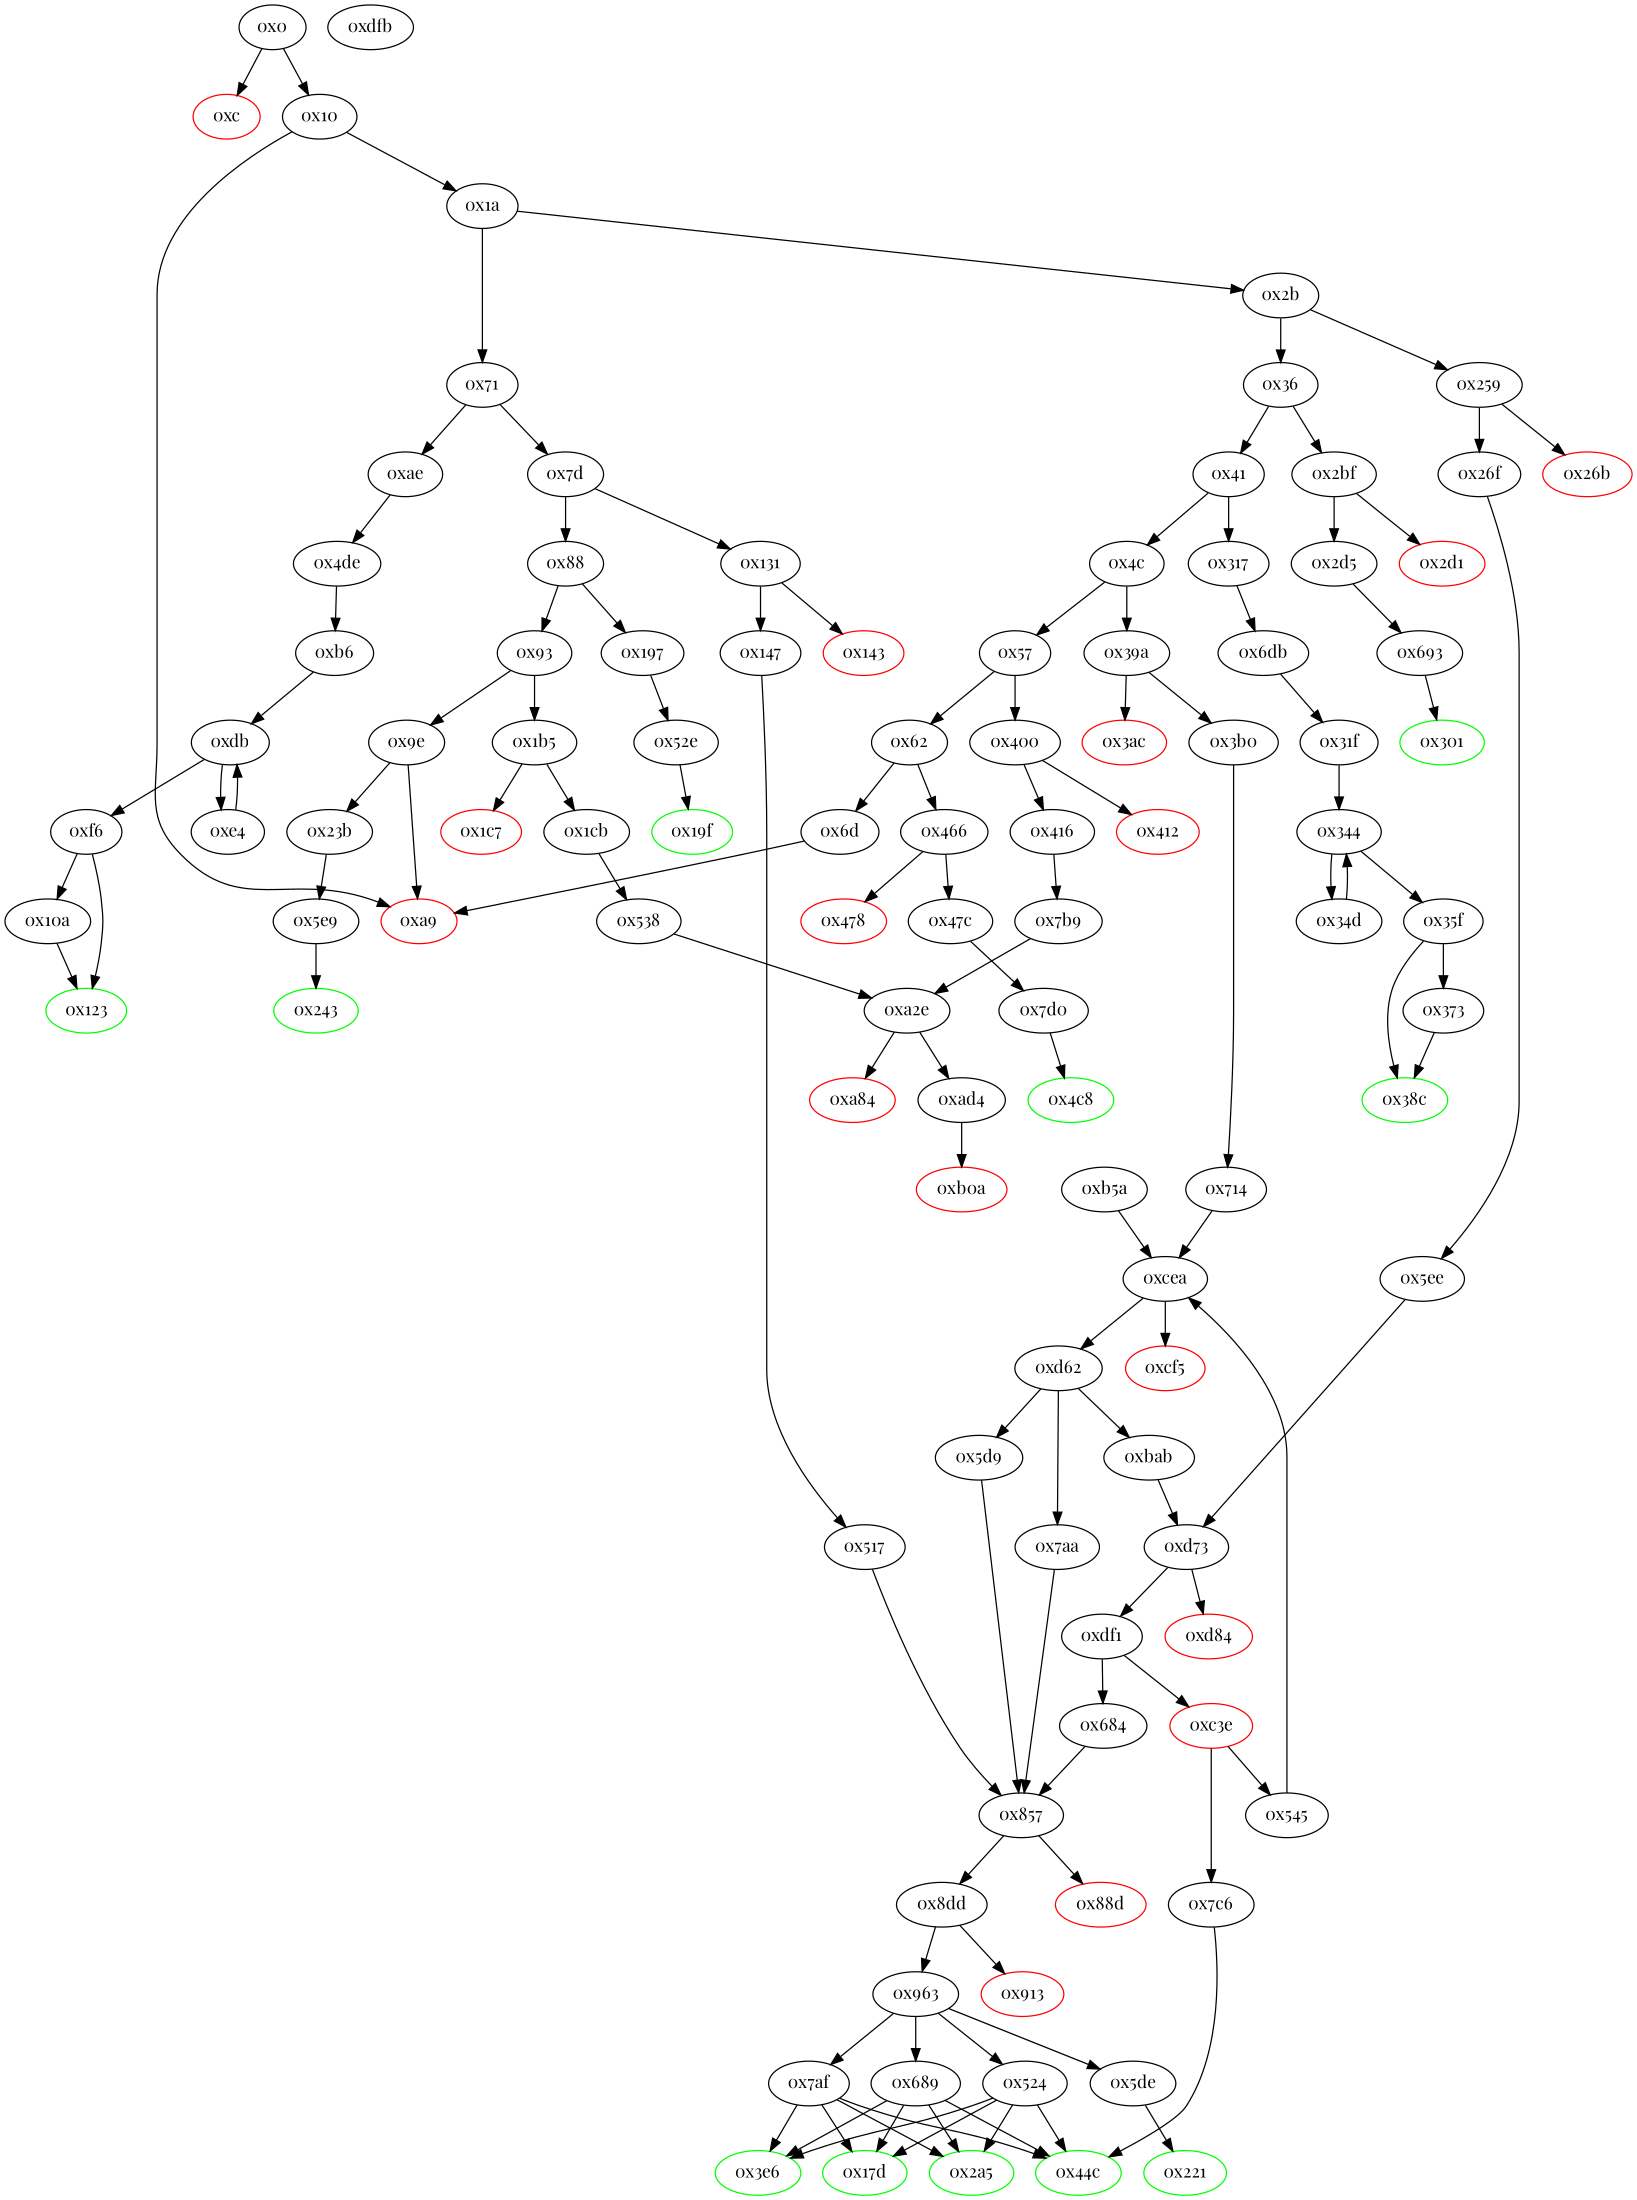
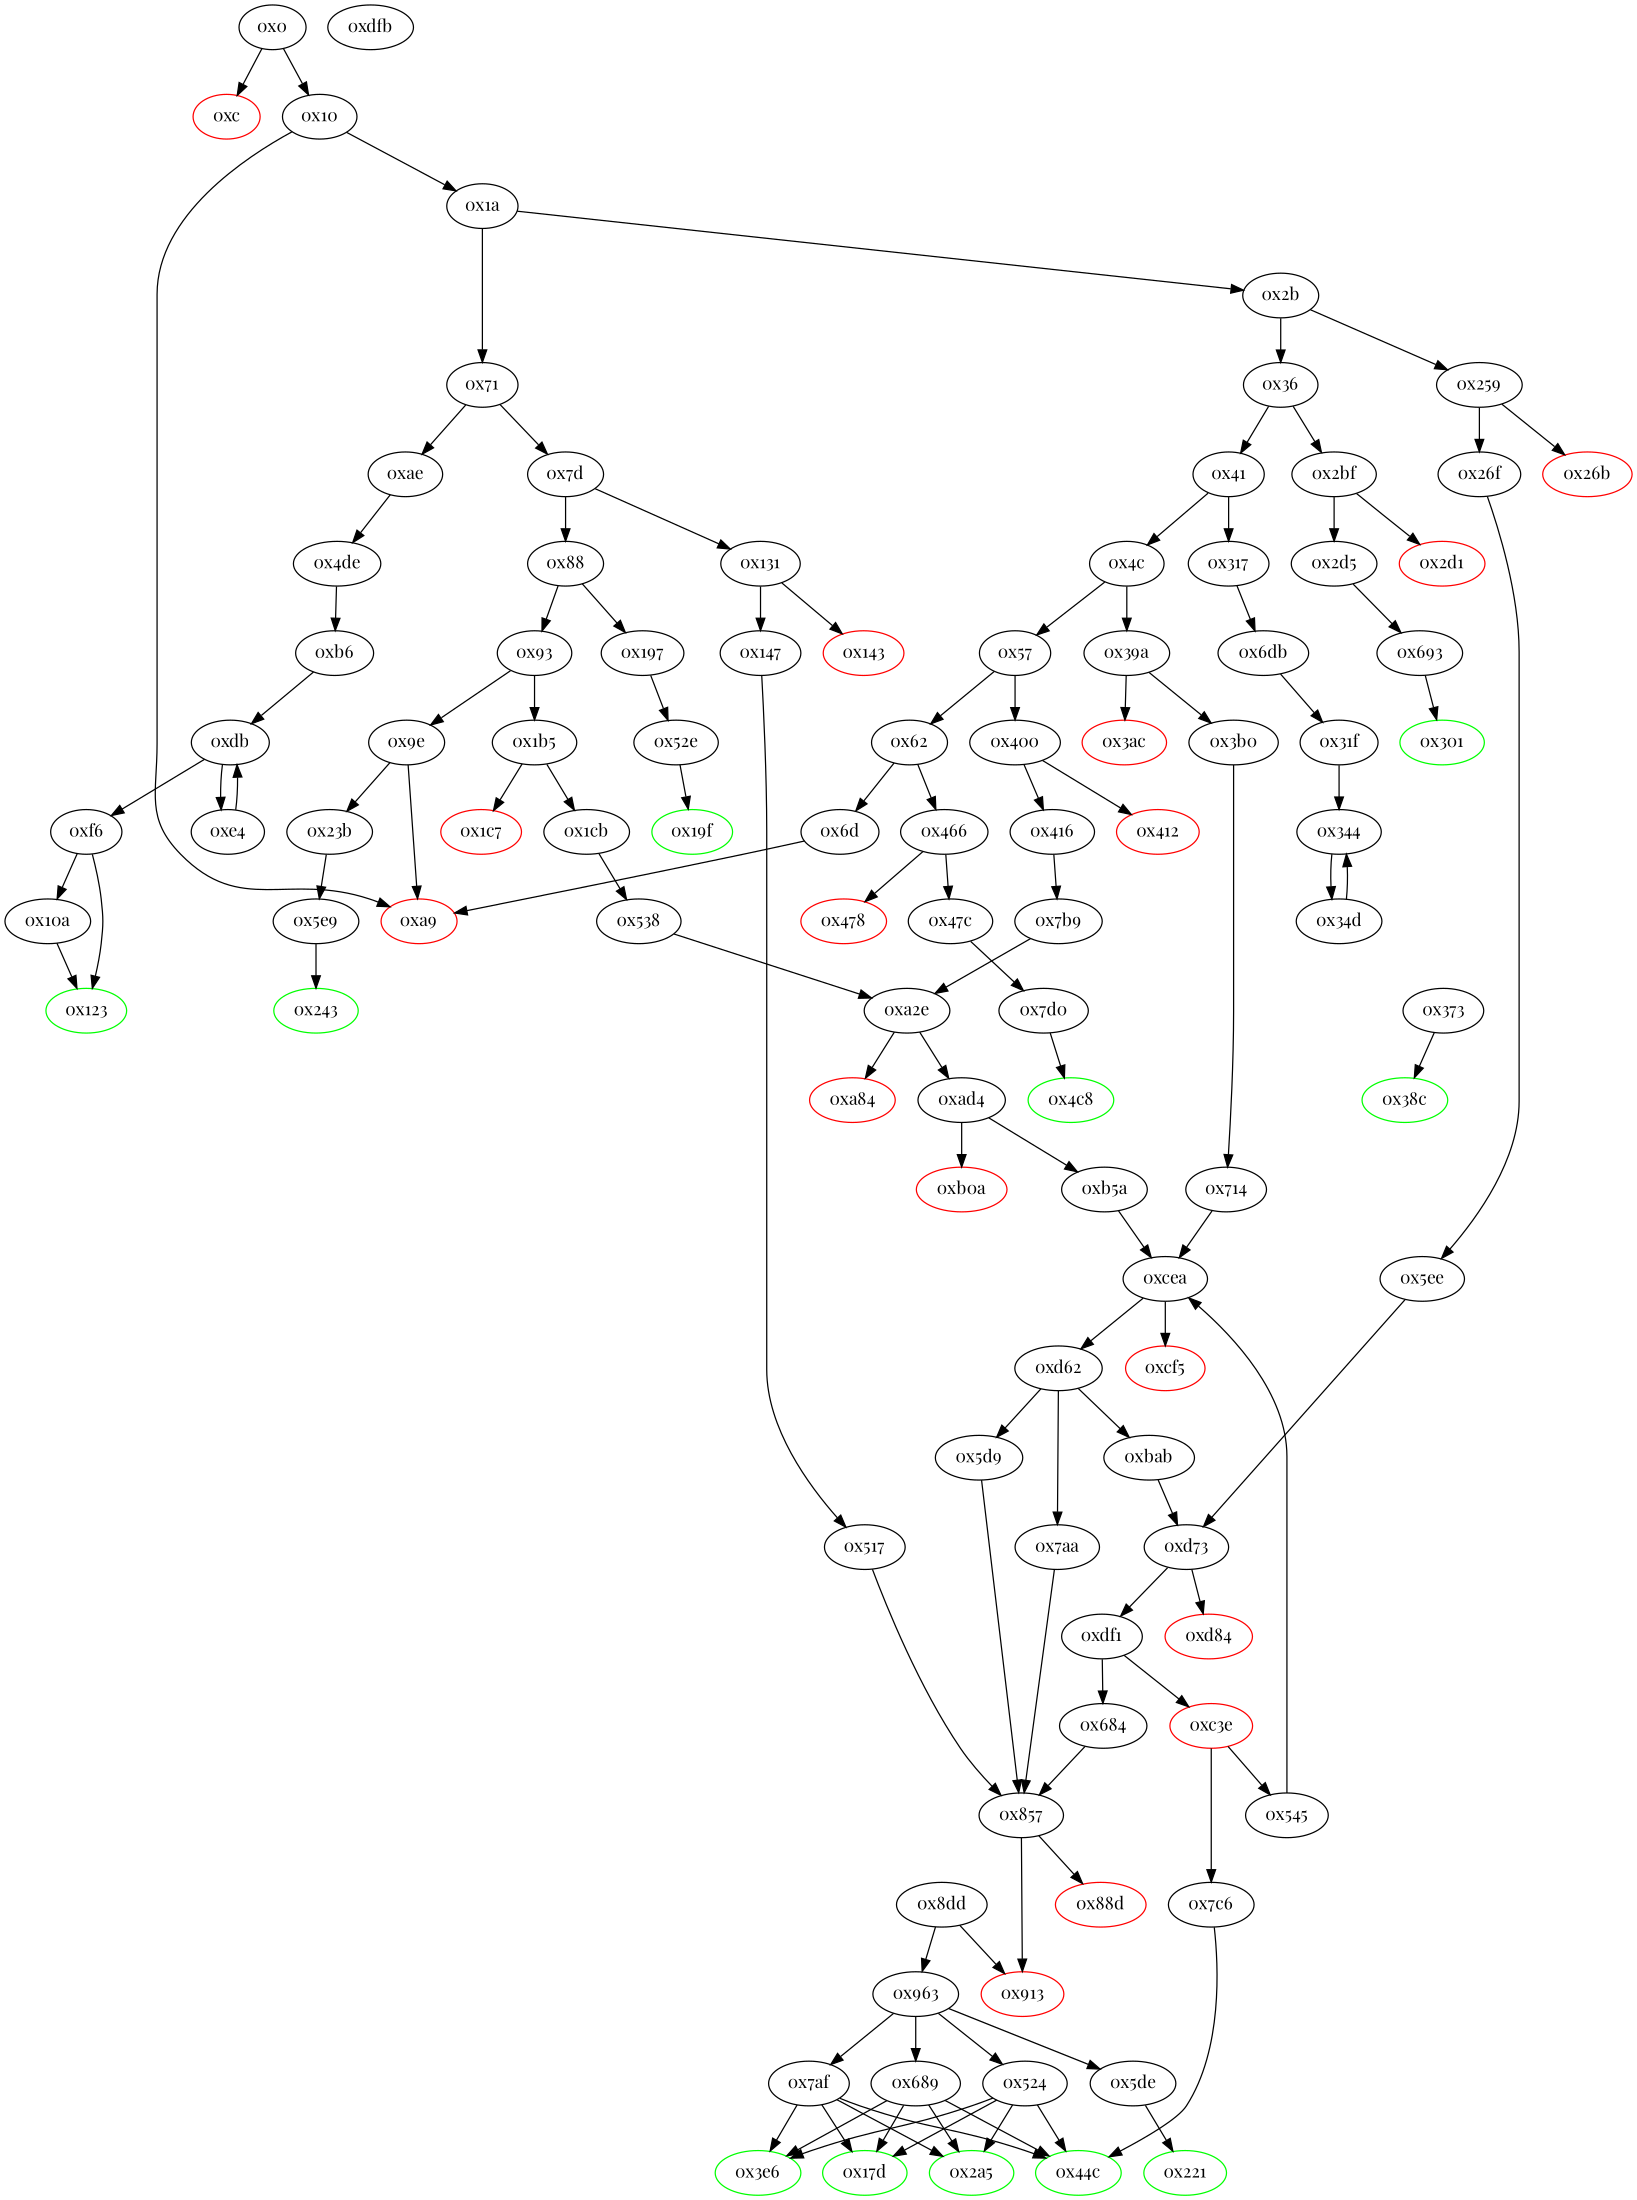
(1443, 921) -> none
none -> (1028, 1142)
(986, 1855) -> (1022, 1898)
